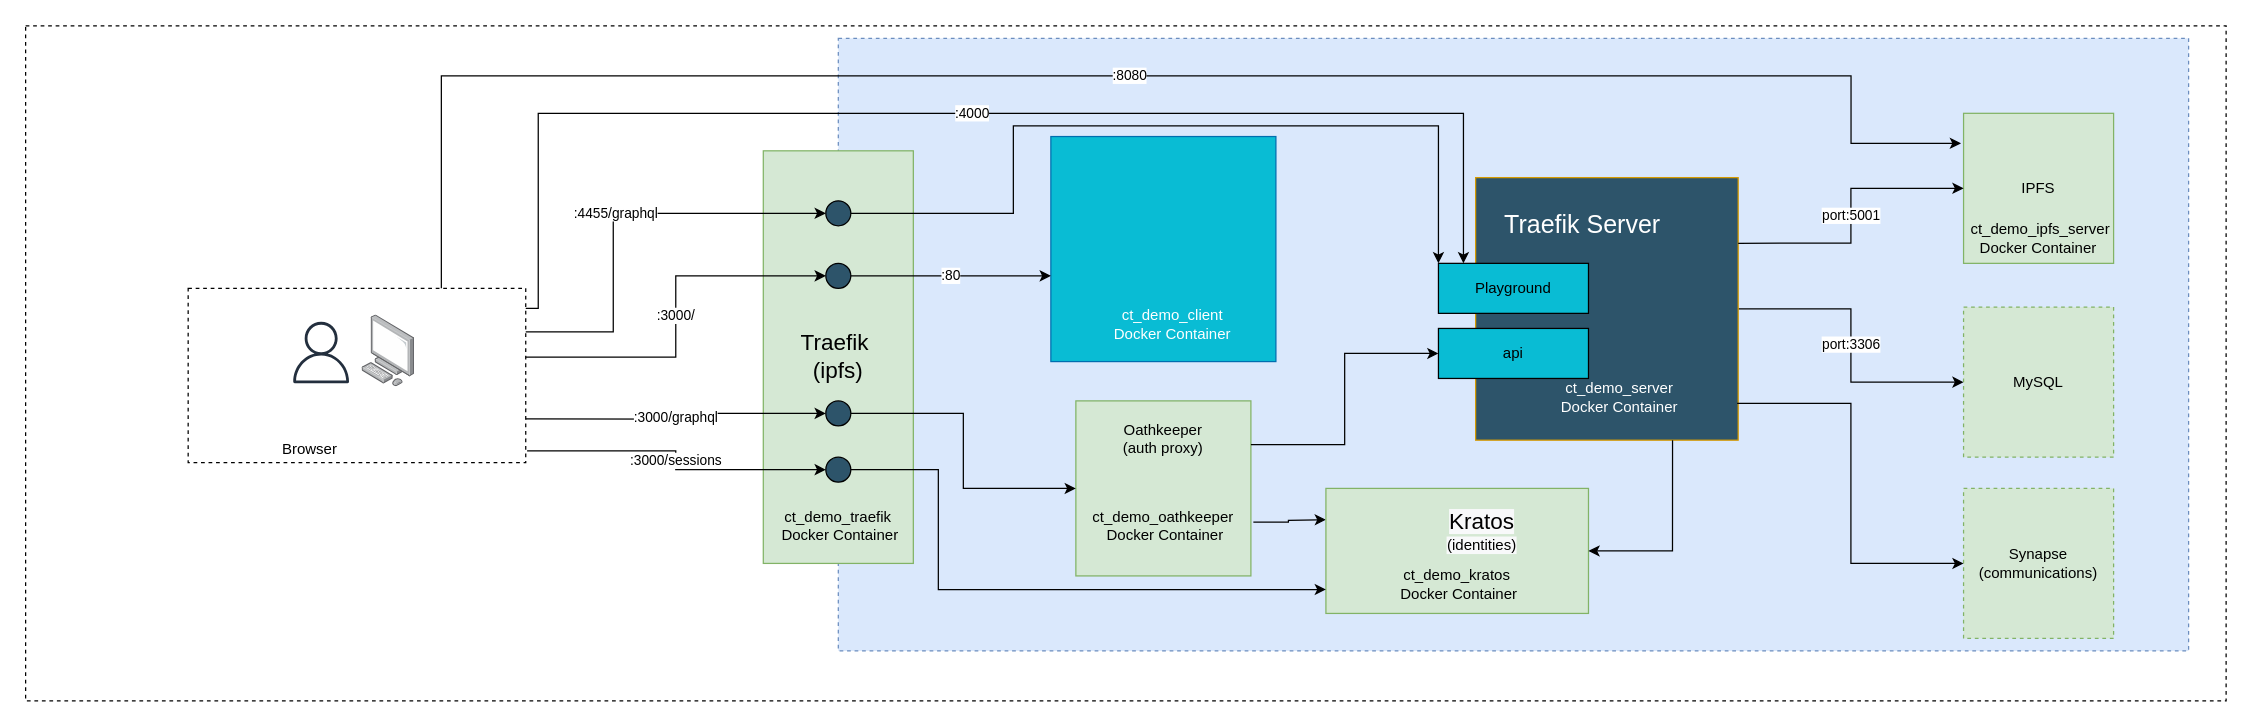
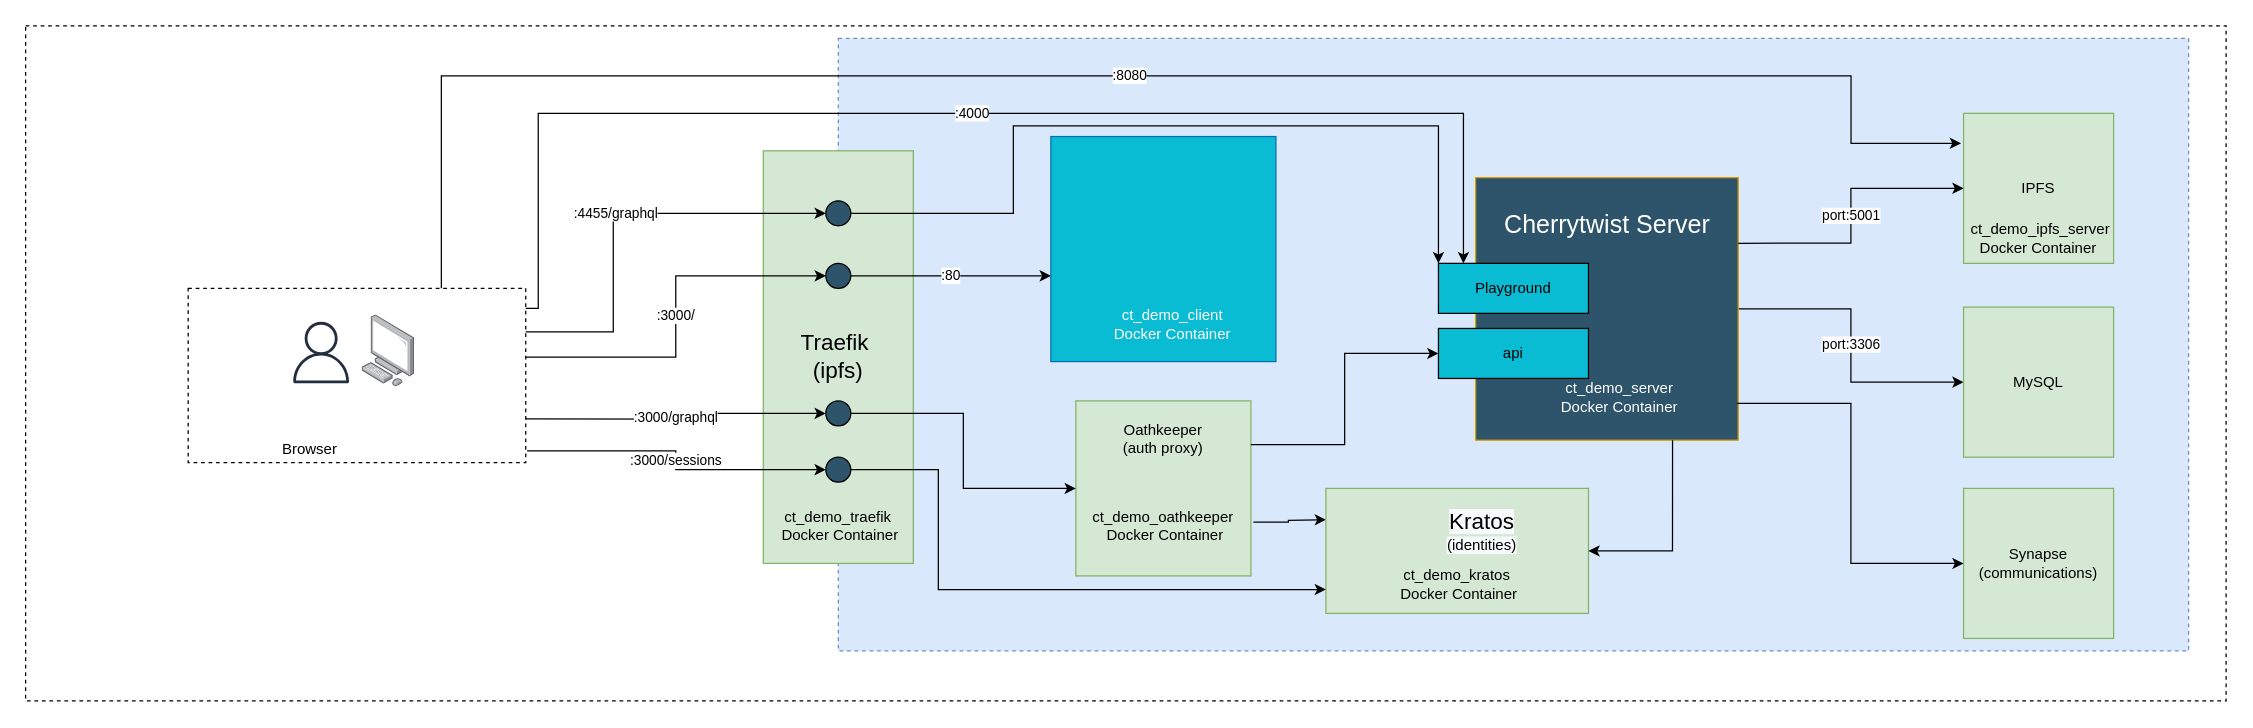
(1559, 218) -> (1576, 218)
(2038, 382) -> (2038, 382)
(2038, 563) -> (2038, 563)
